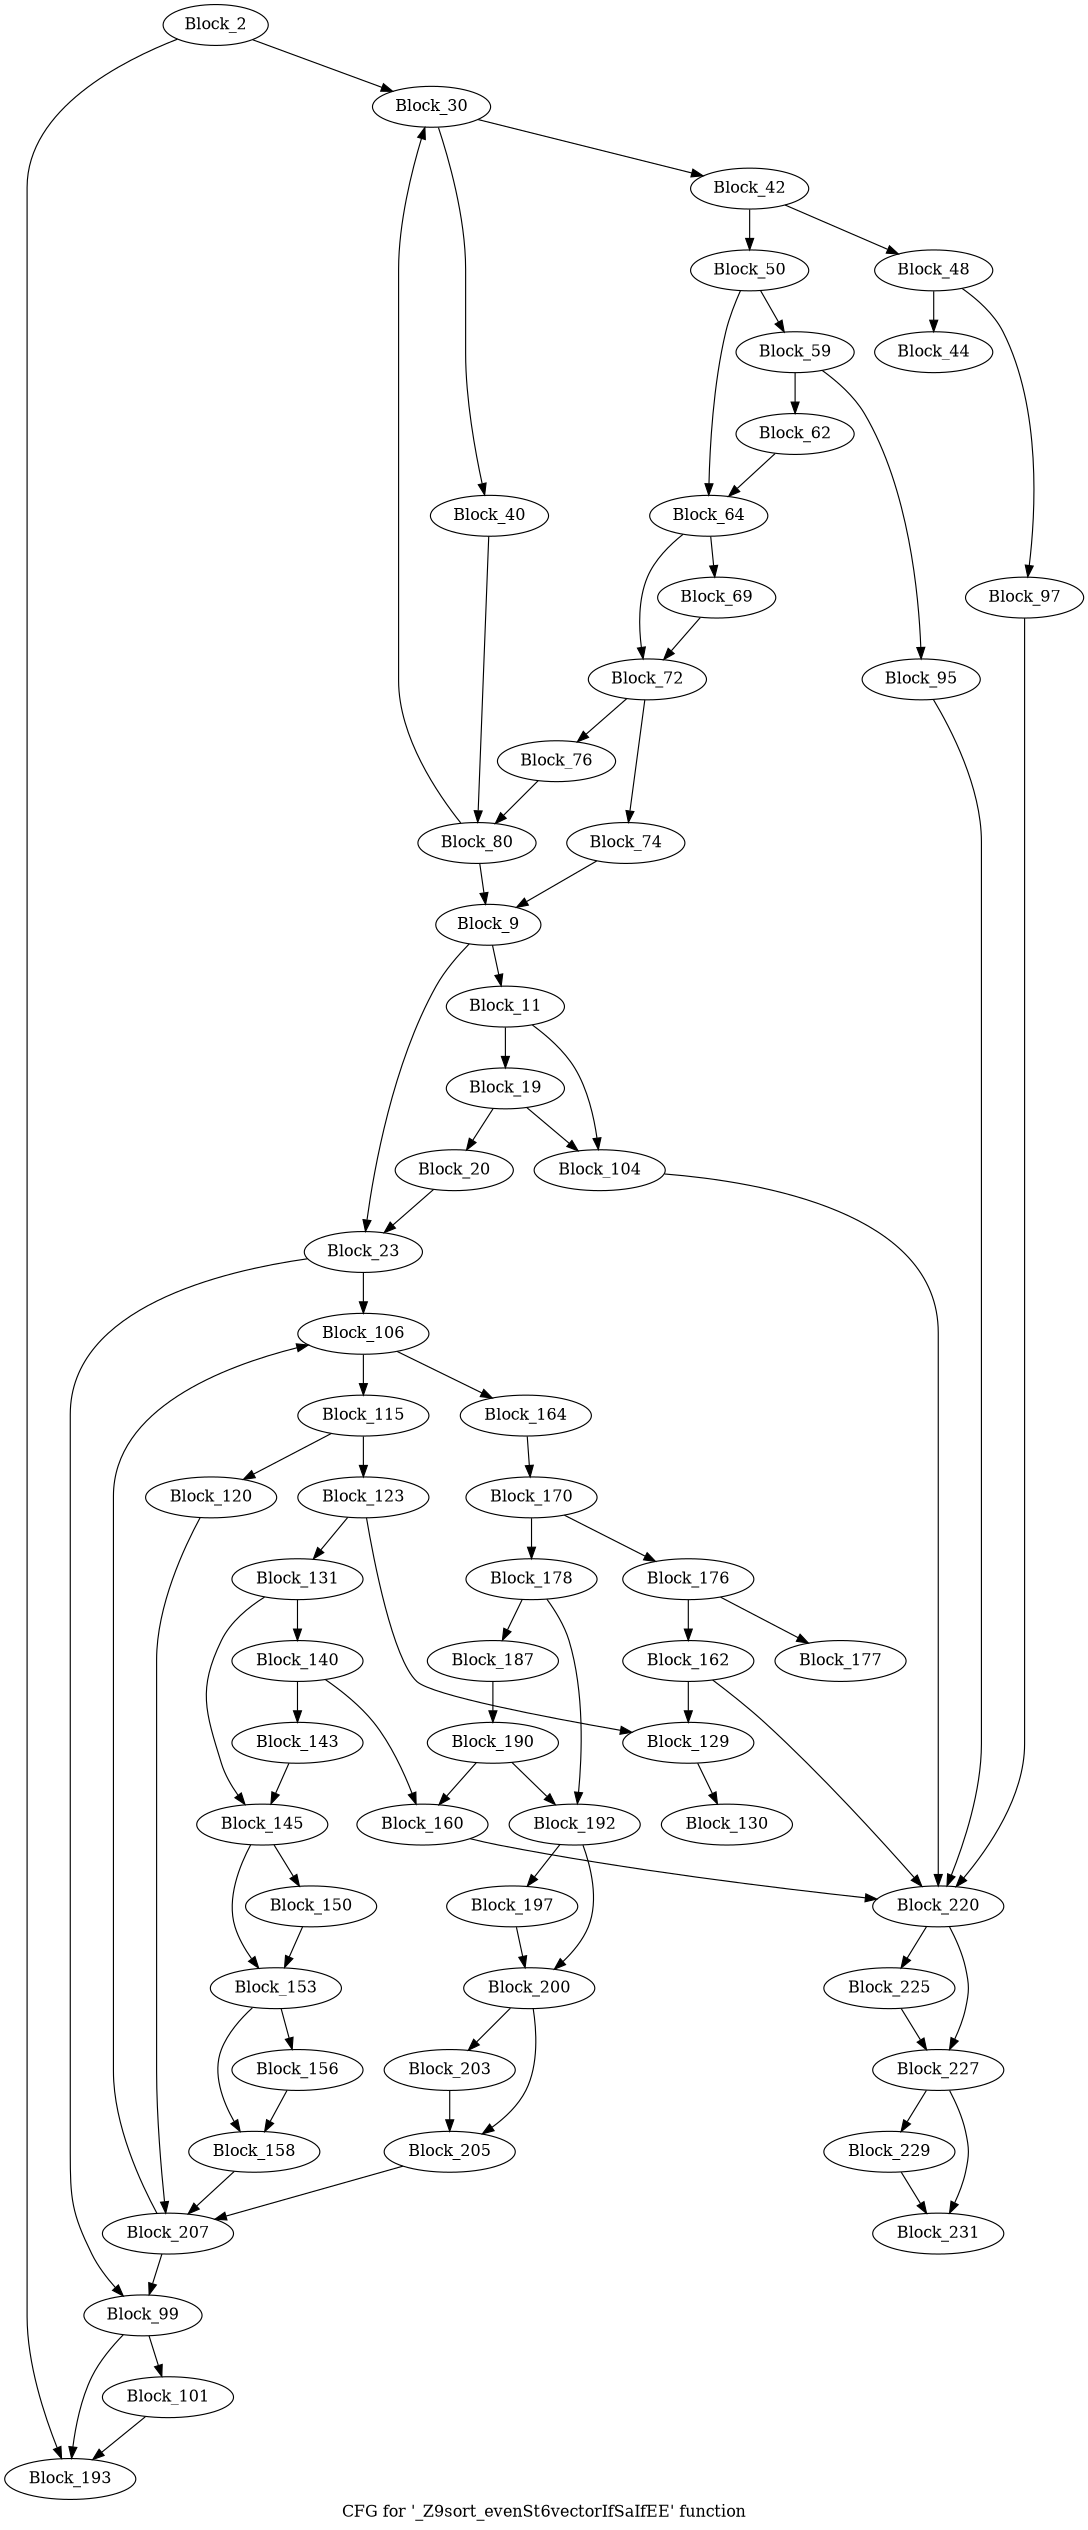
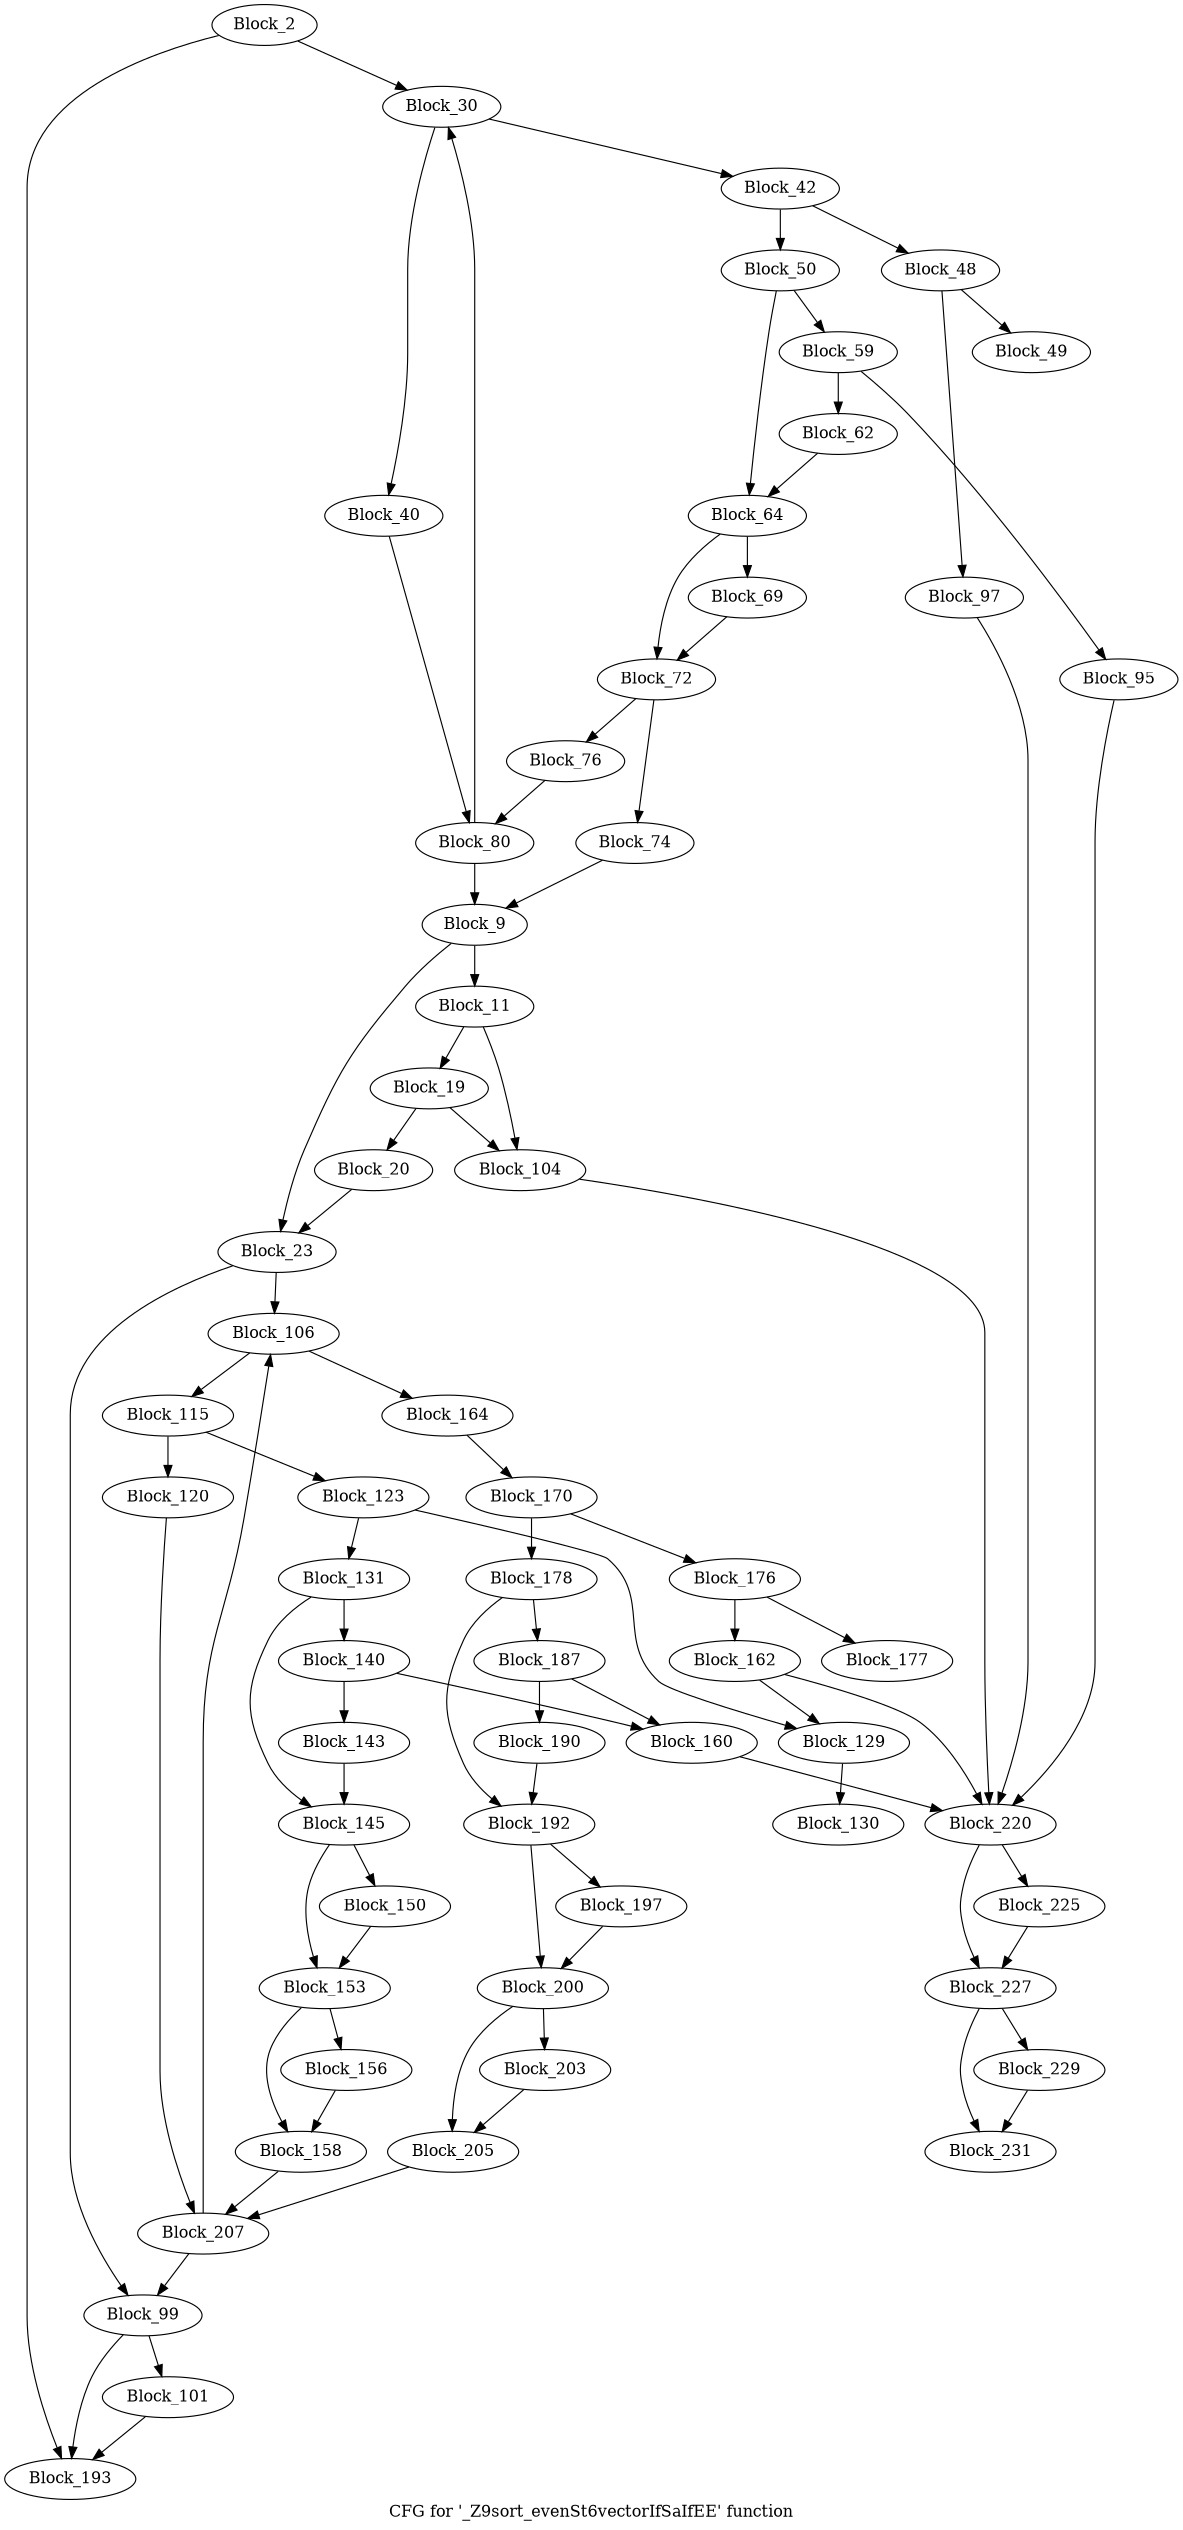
(934, 352) -> (1031, 352)
(462, 1779) -> (611, 1699)
